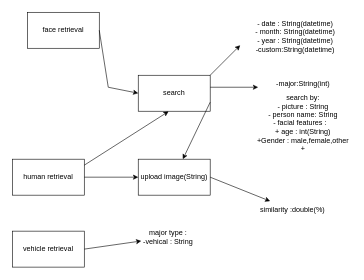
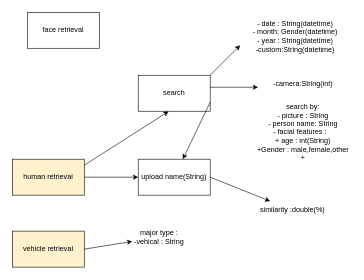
(296, 36) -> (296, 36)
(106, 74) -> none
(303, 84) -> (303, 84)
(303, 123) -> (303, 132)
(48, 177) -> (48, 177)
(174, 177) -> (174, 177)
(168, 237) -> (159, 237)
(48, 249) -> (48, 249)
